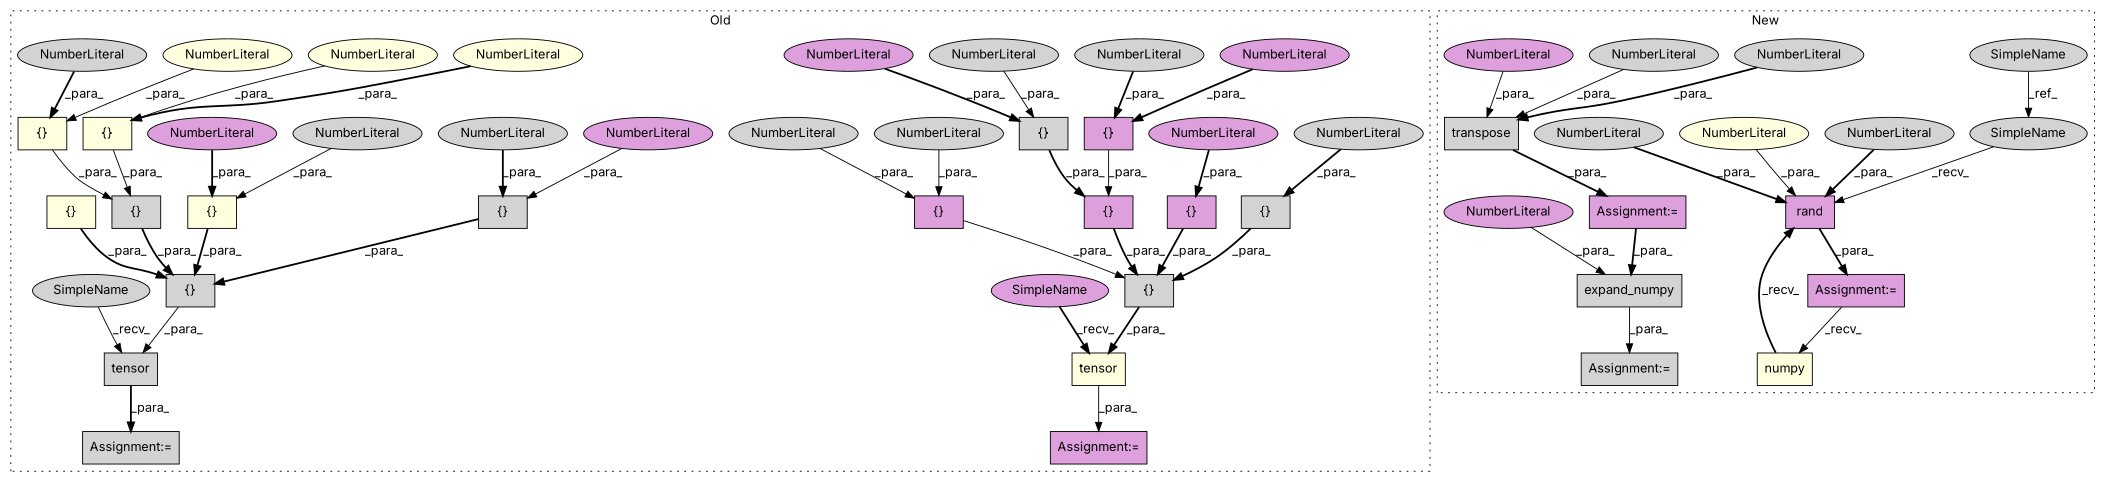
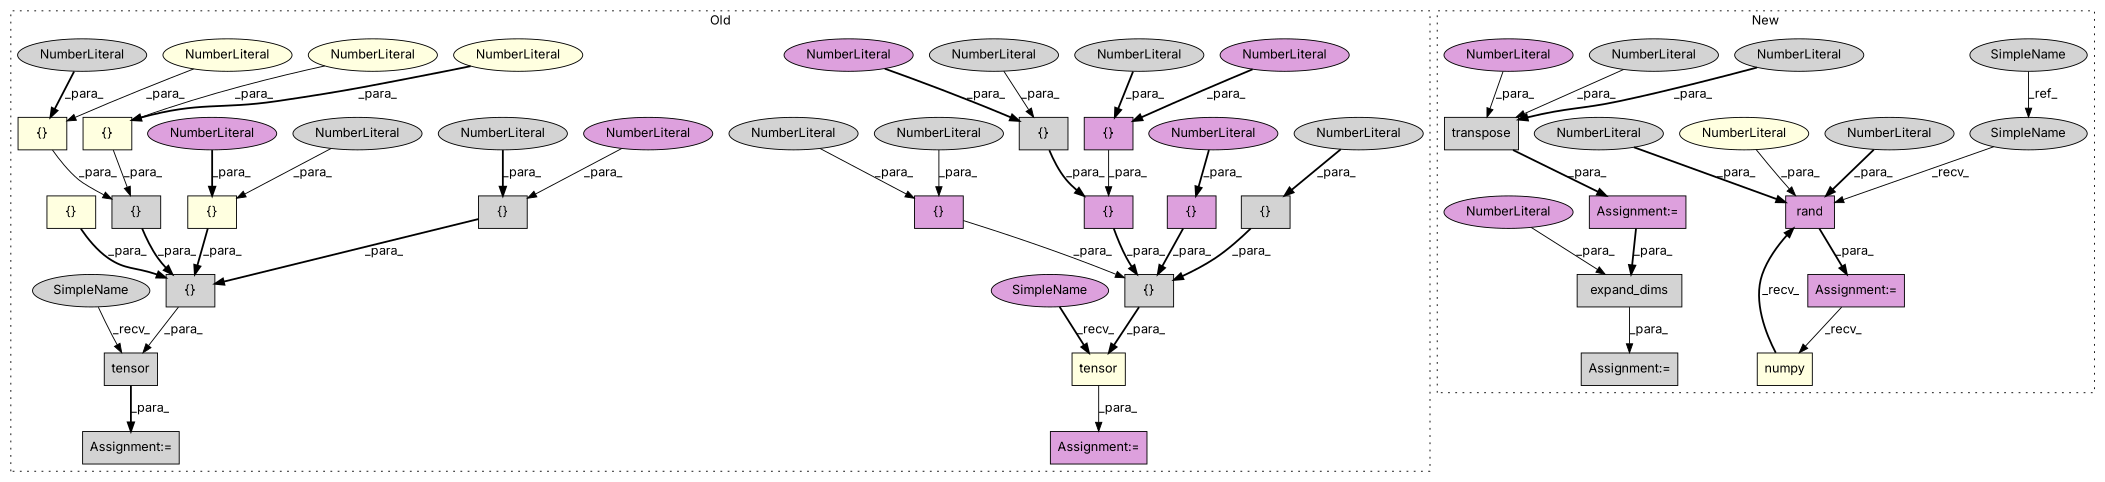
(1630, 291) -> (1630, 291)
